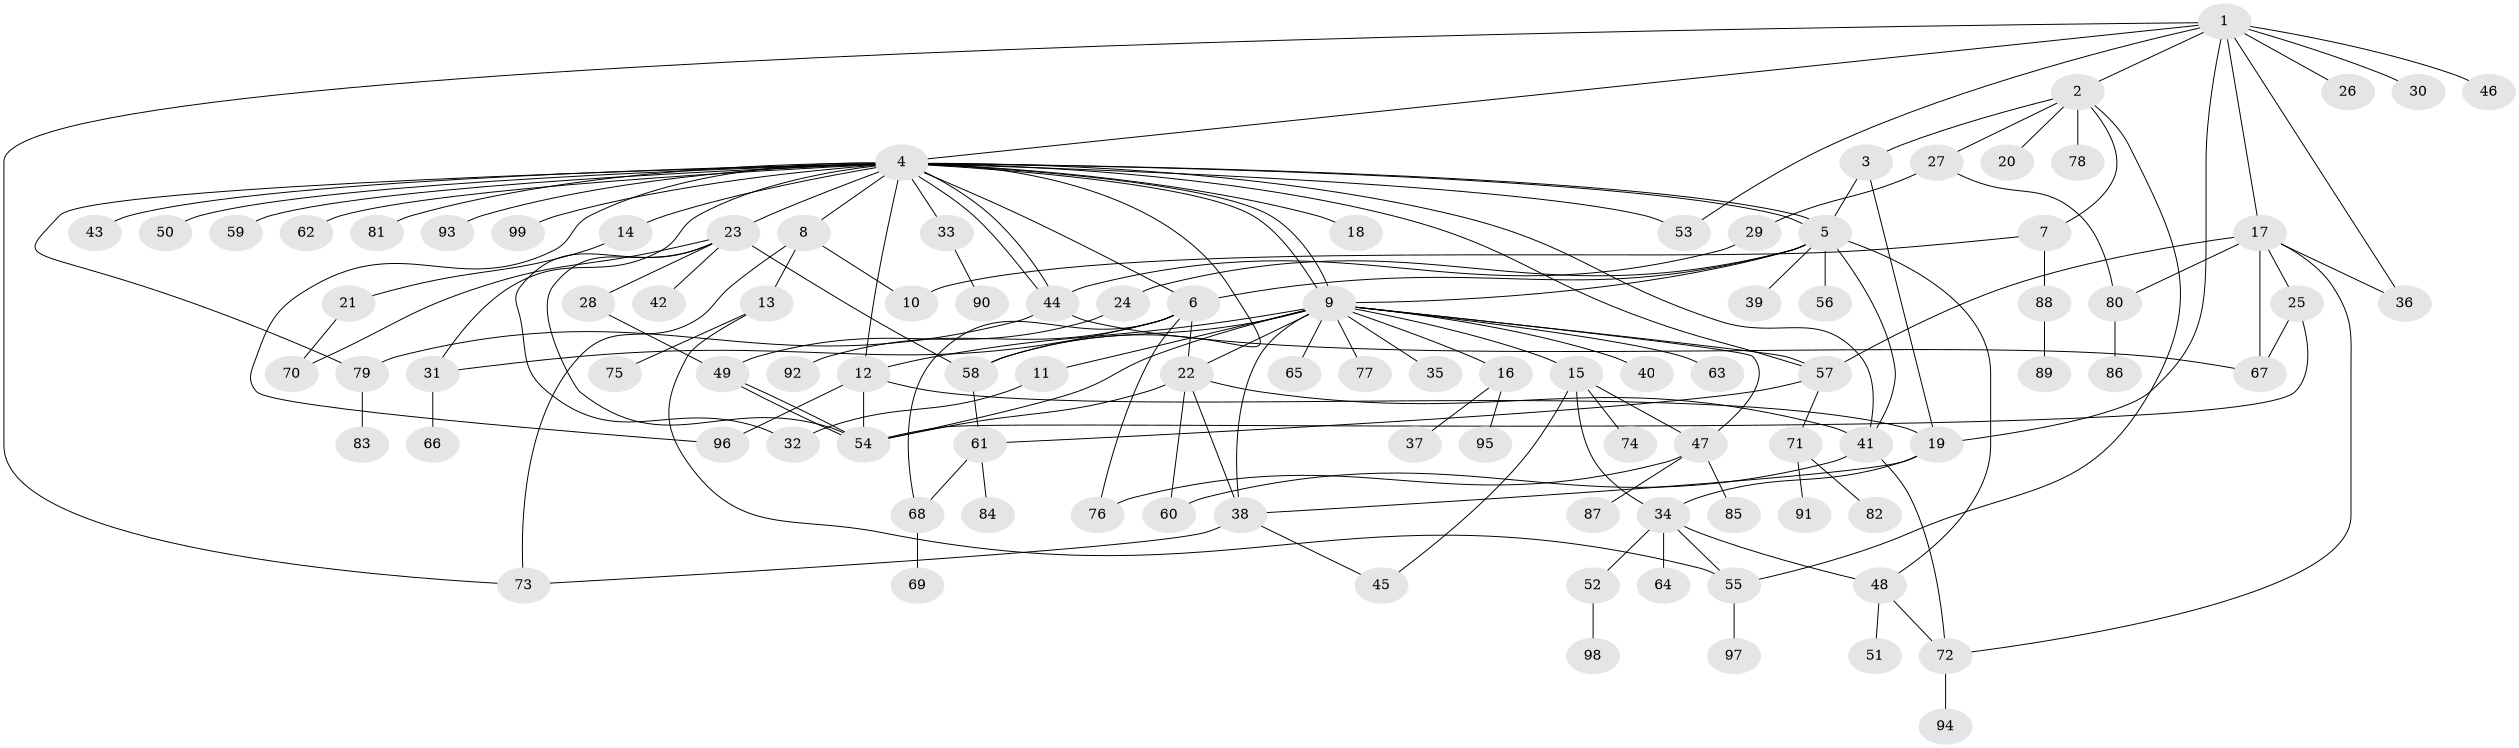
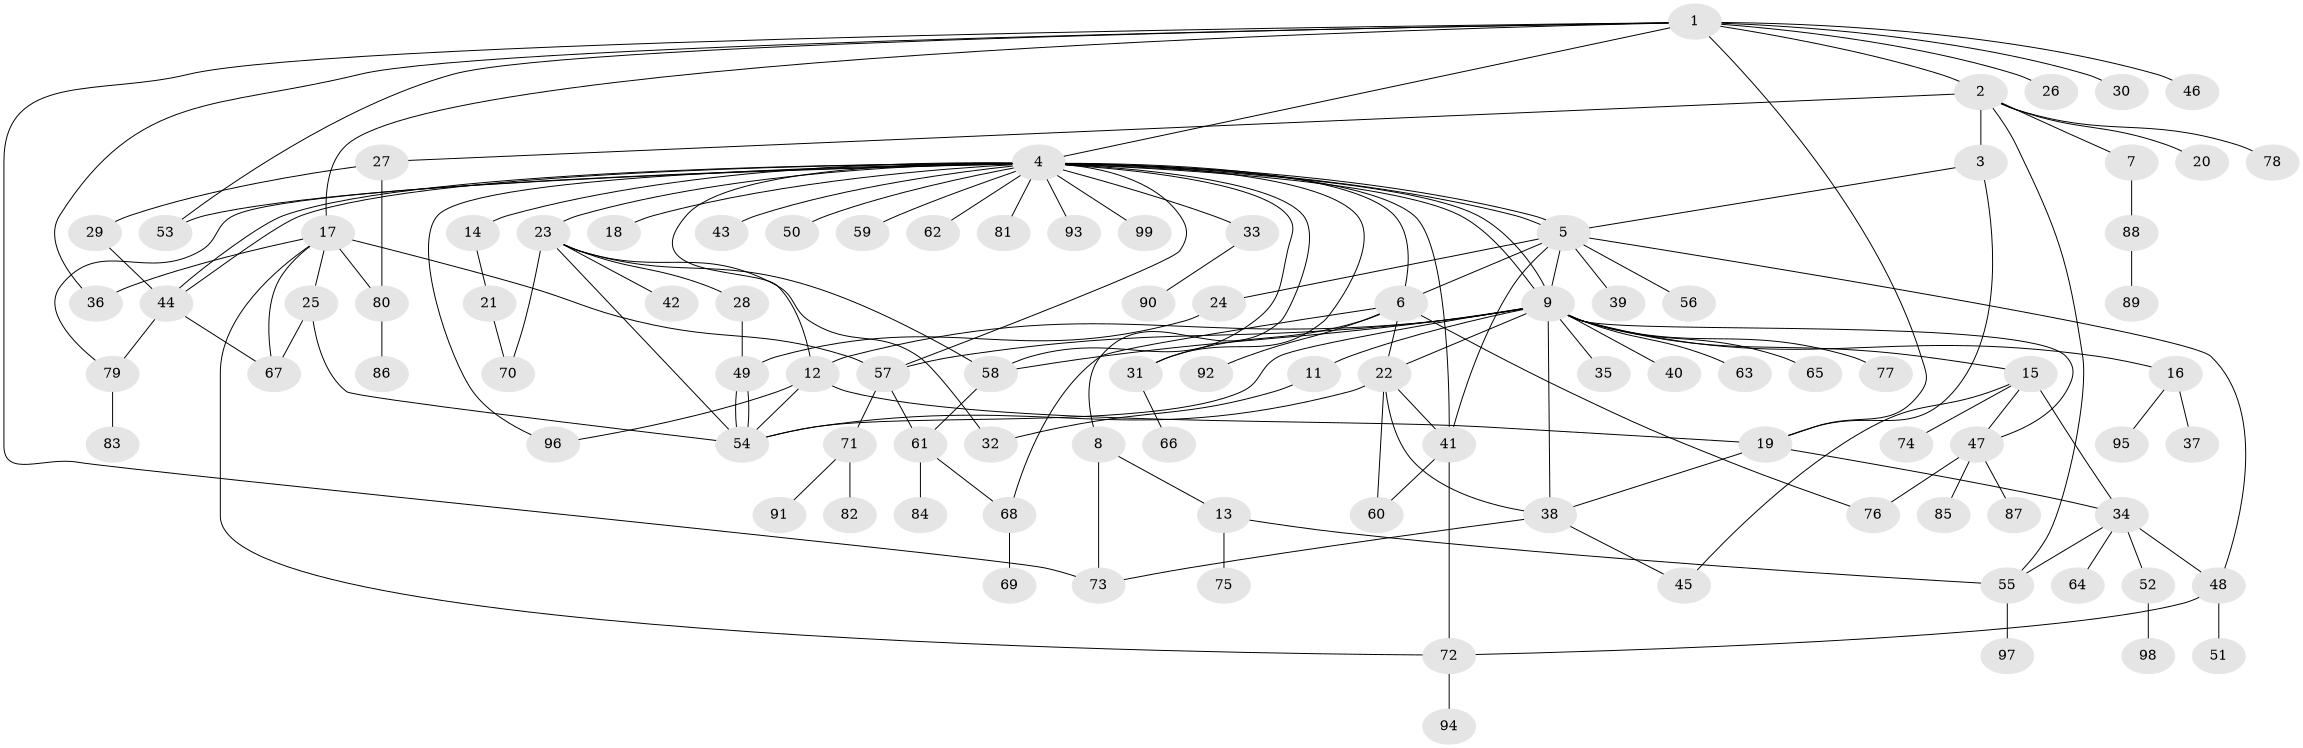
(912, 304) -> none
